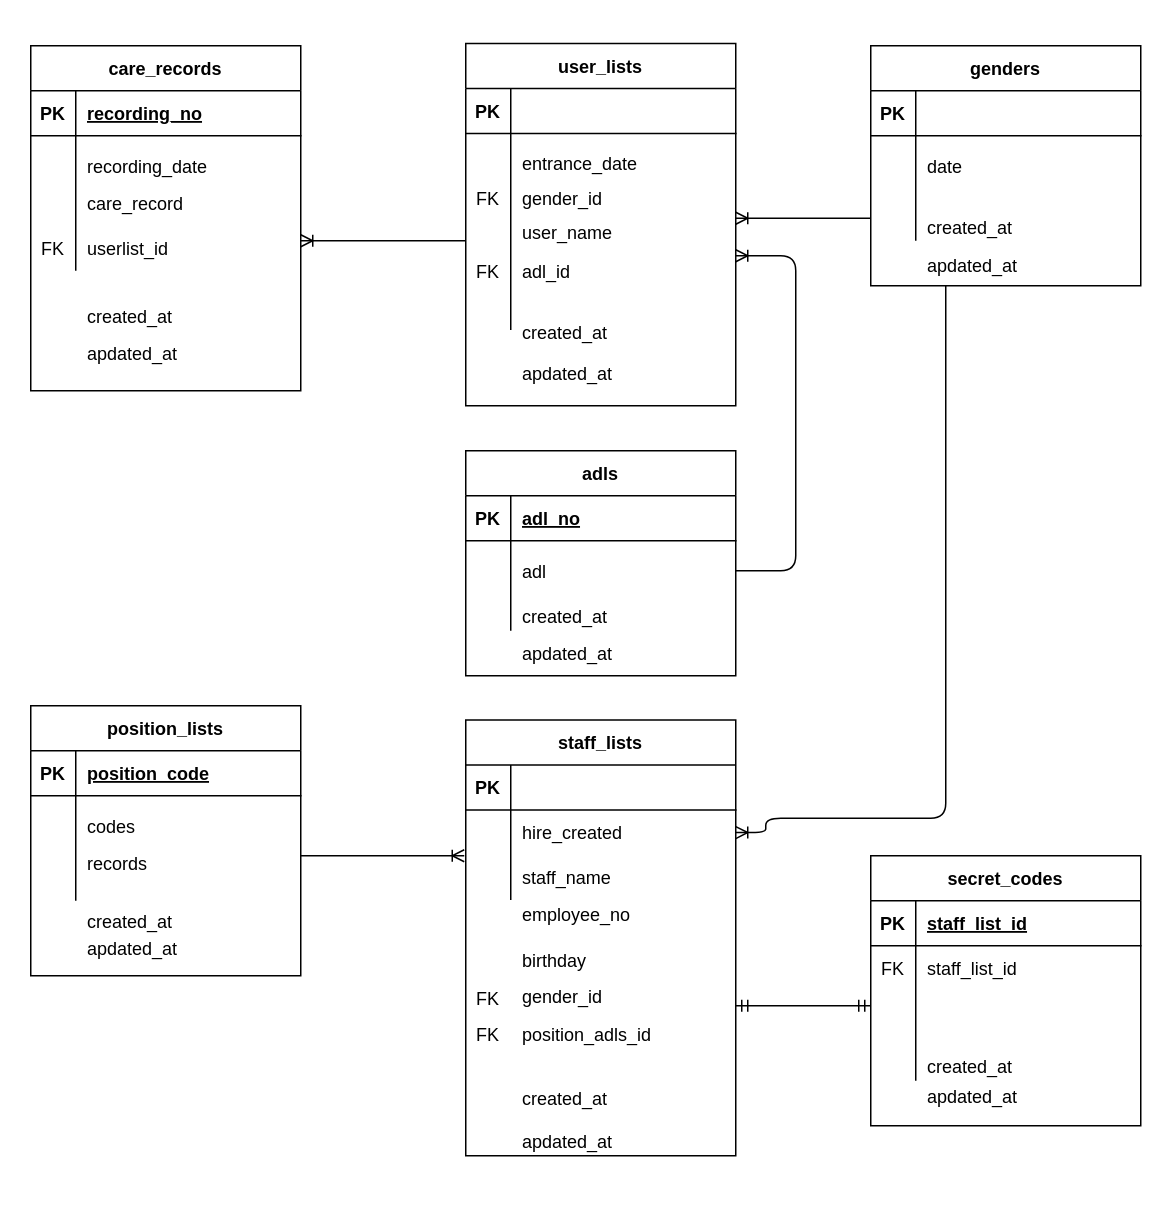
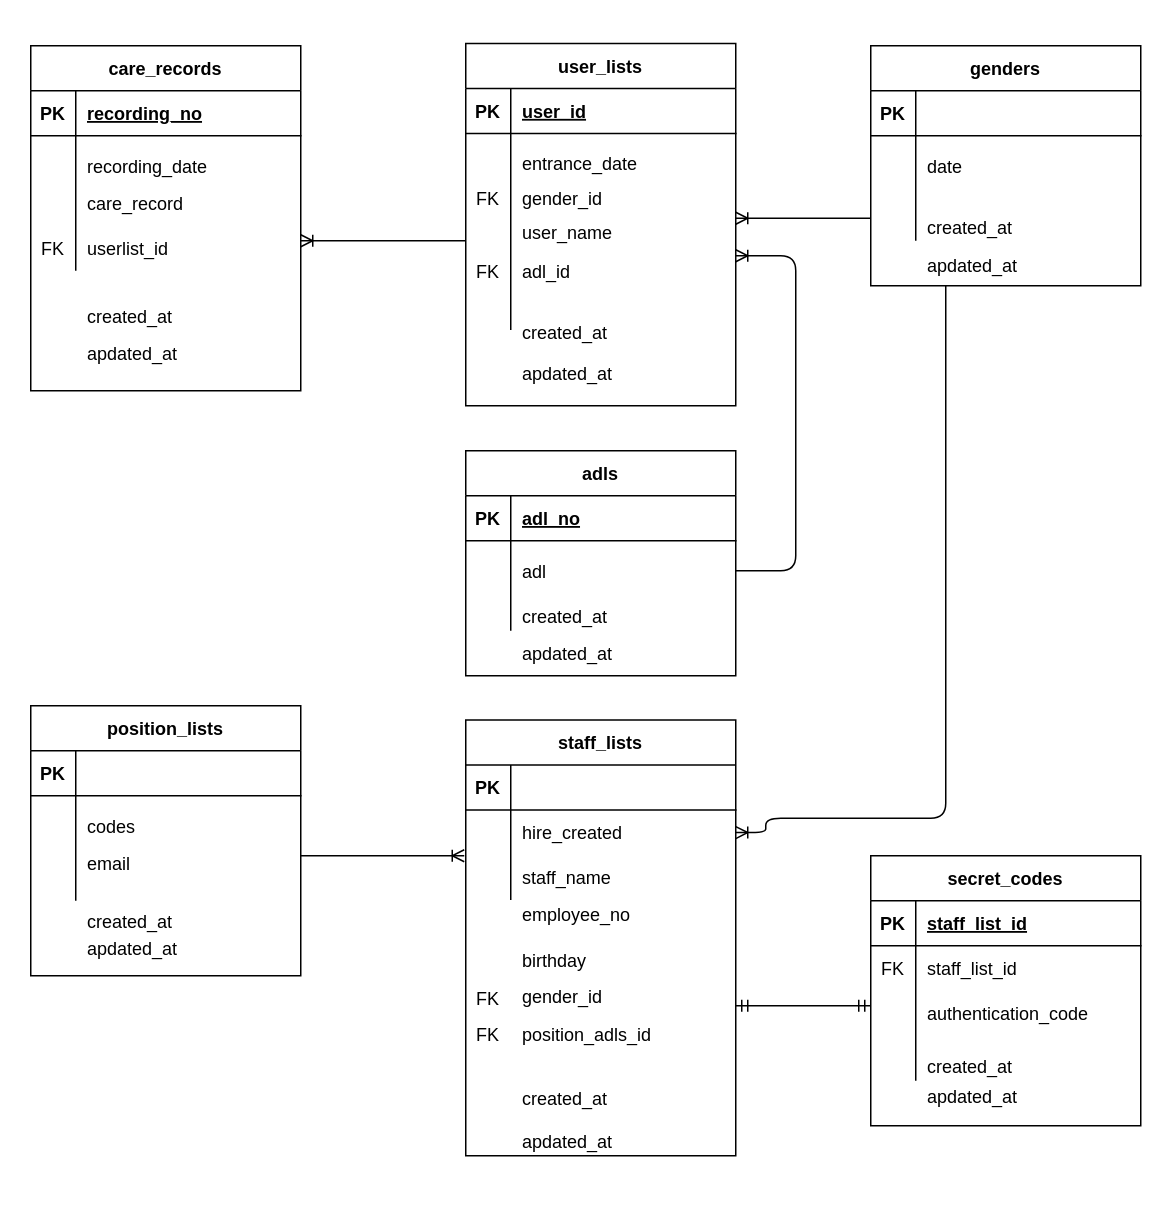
none -> (623, 111)
(188, 773) -> none
(122, 864) -> (108, 864)
none -> (1028, 1013)
